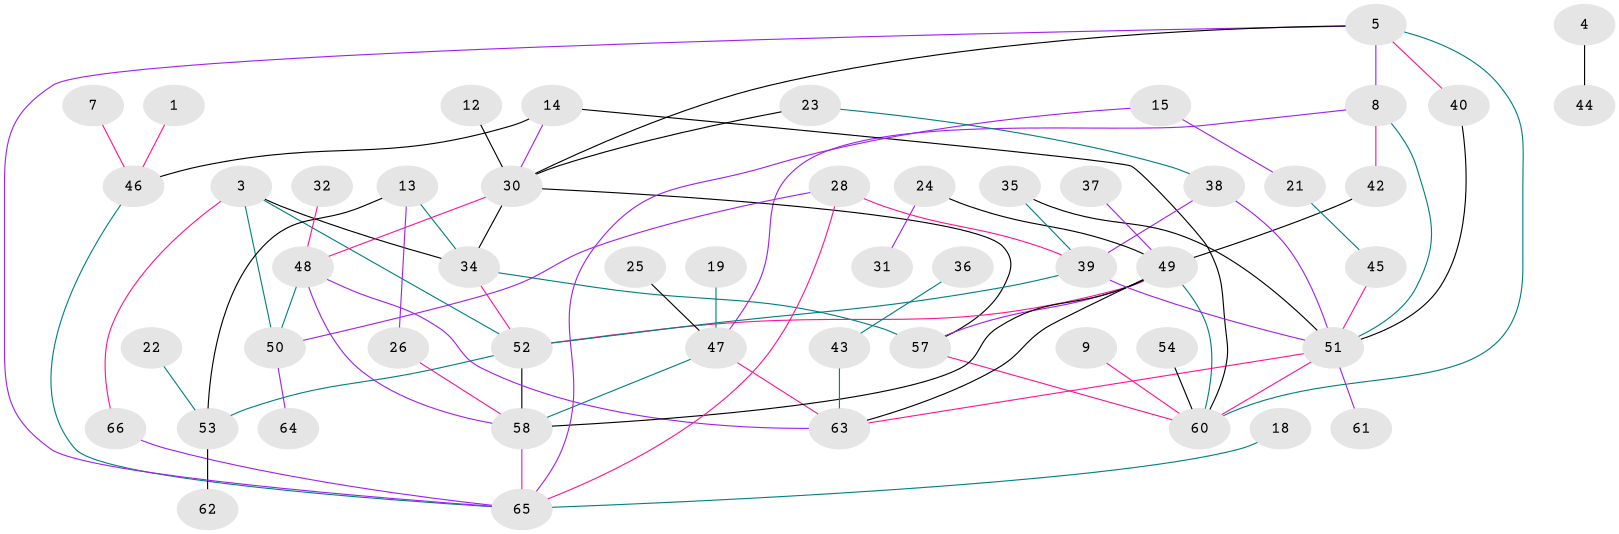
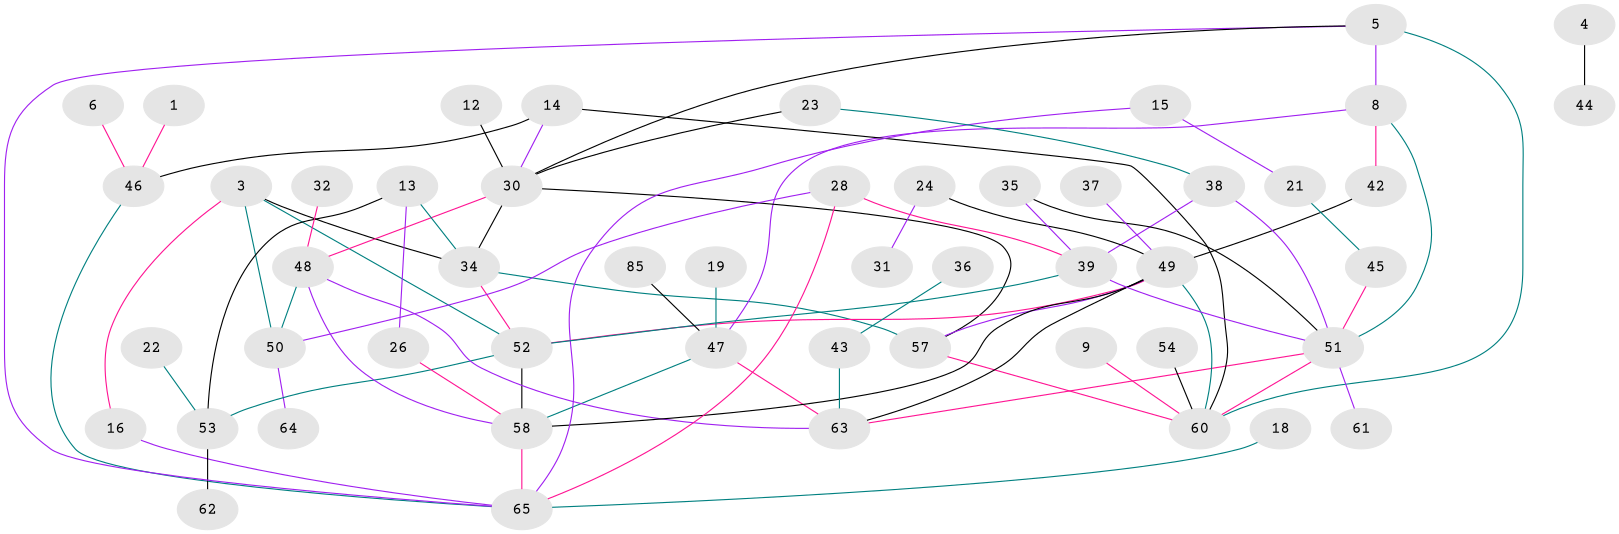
(93, 105) -> (93, 105)
(1459, 105) -> none
(1056, 235) -> (1056, 235)
(635, 267) -> (635, 267)
(116, 429) -> (116, 429)
